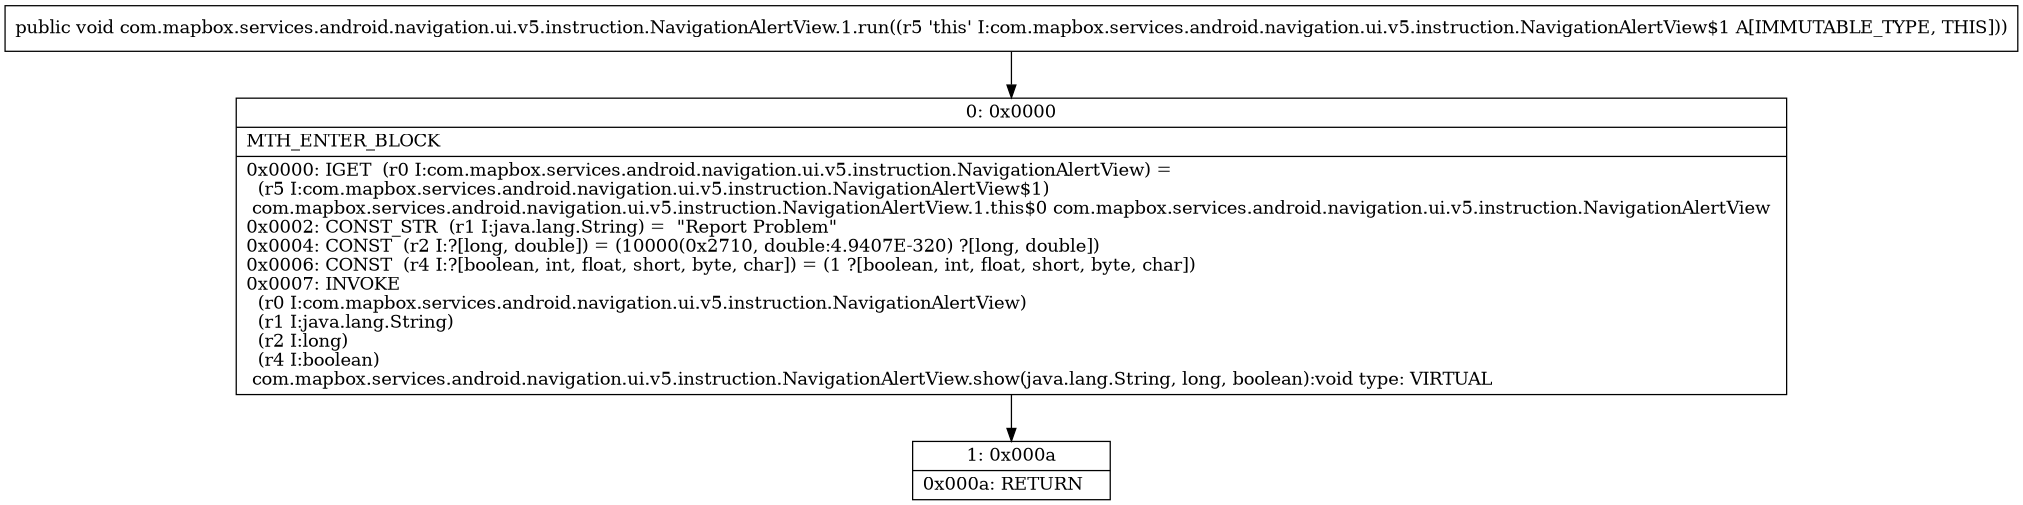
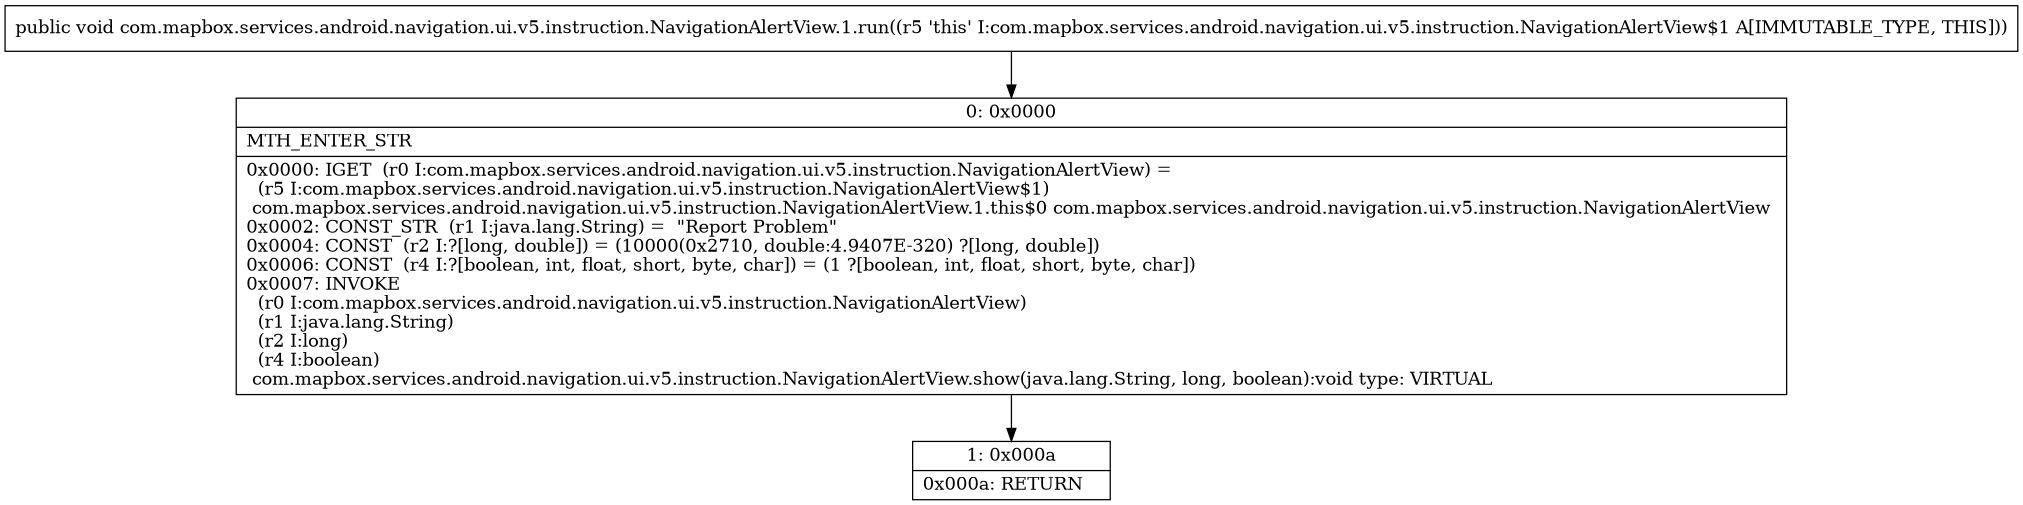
(344, 141) -> (329, 141)
